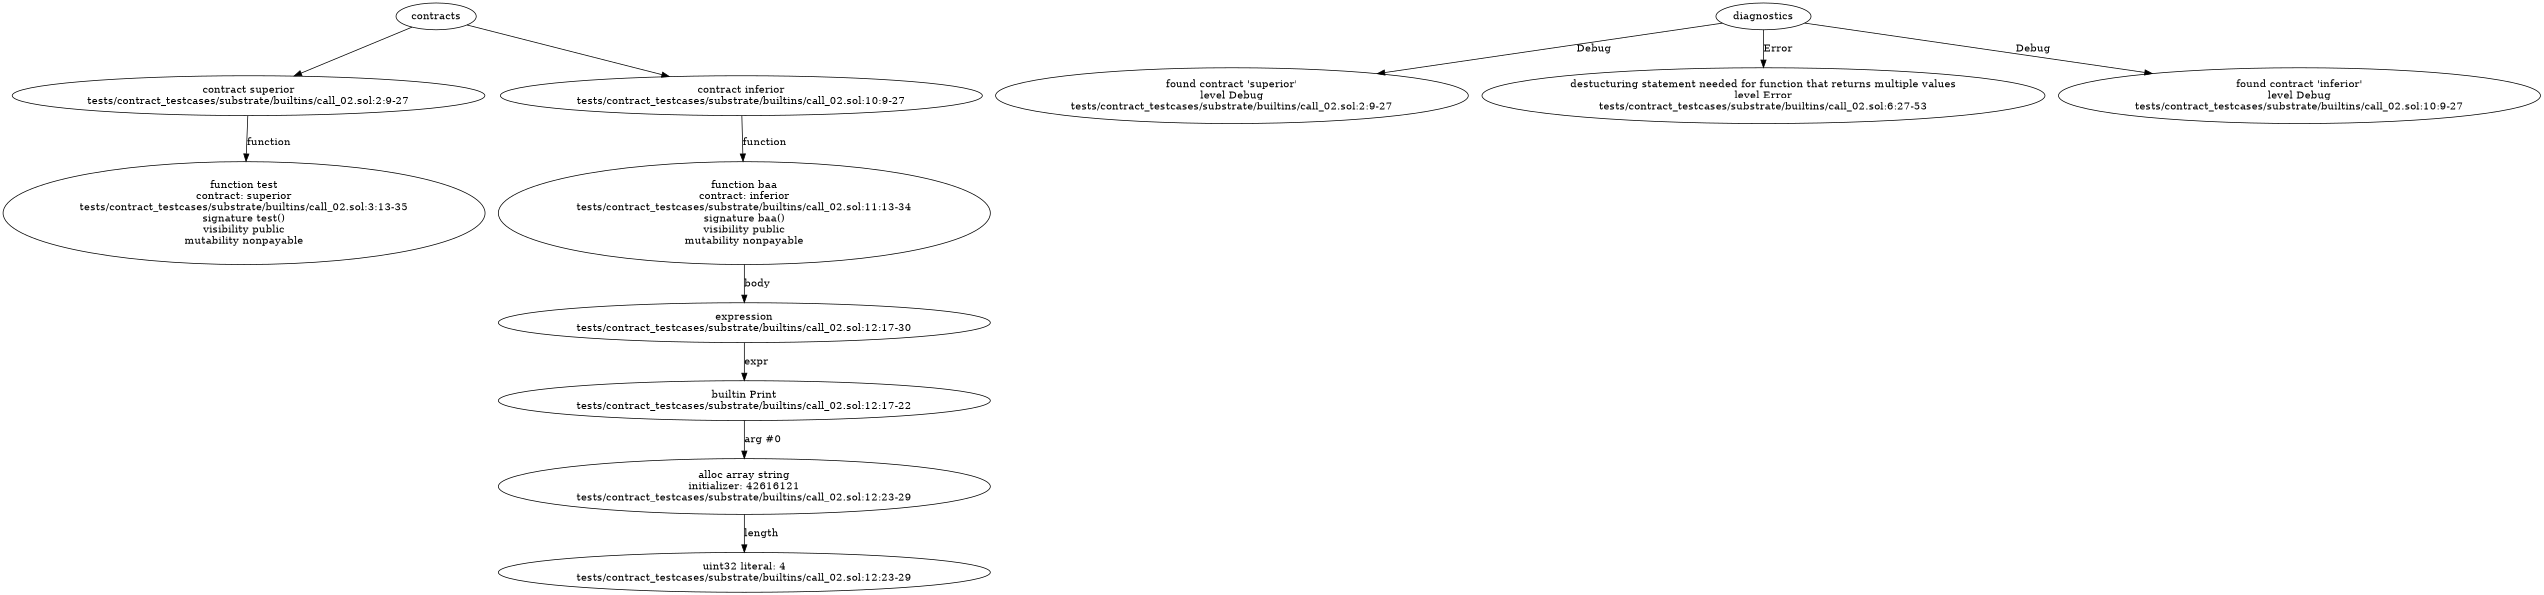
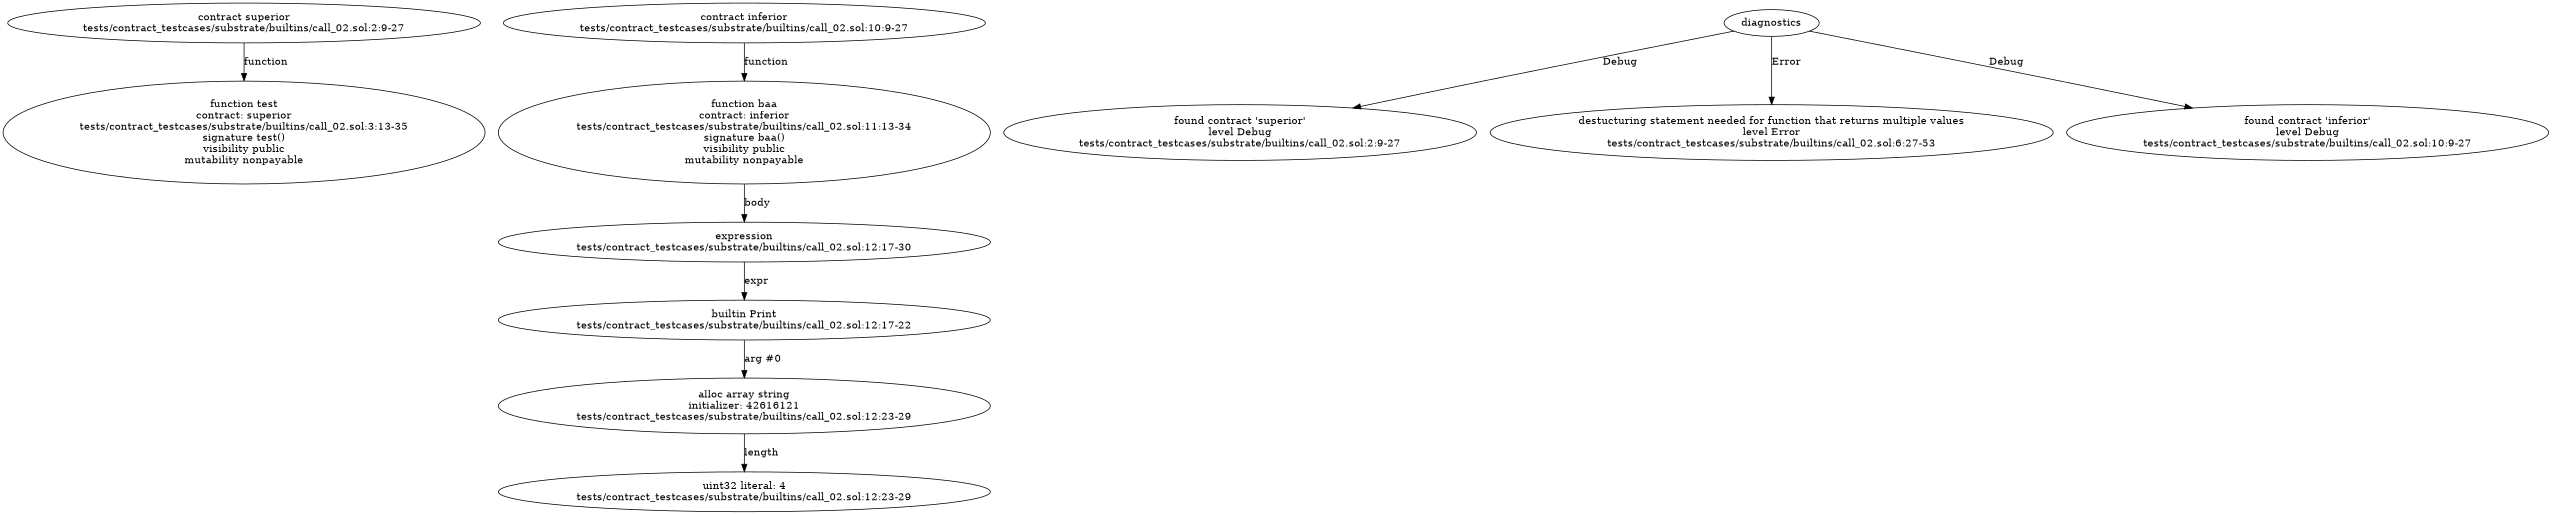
(436, 16) -> none
